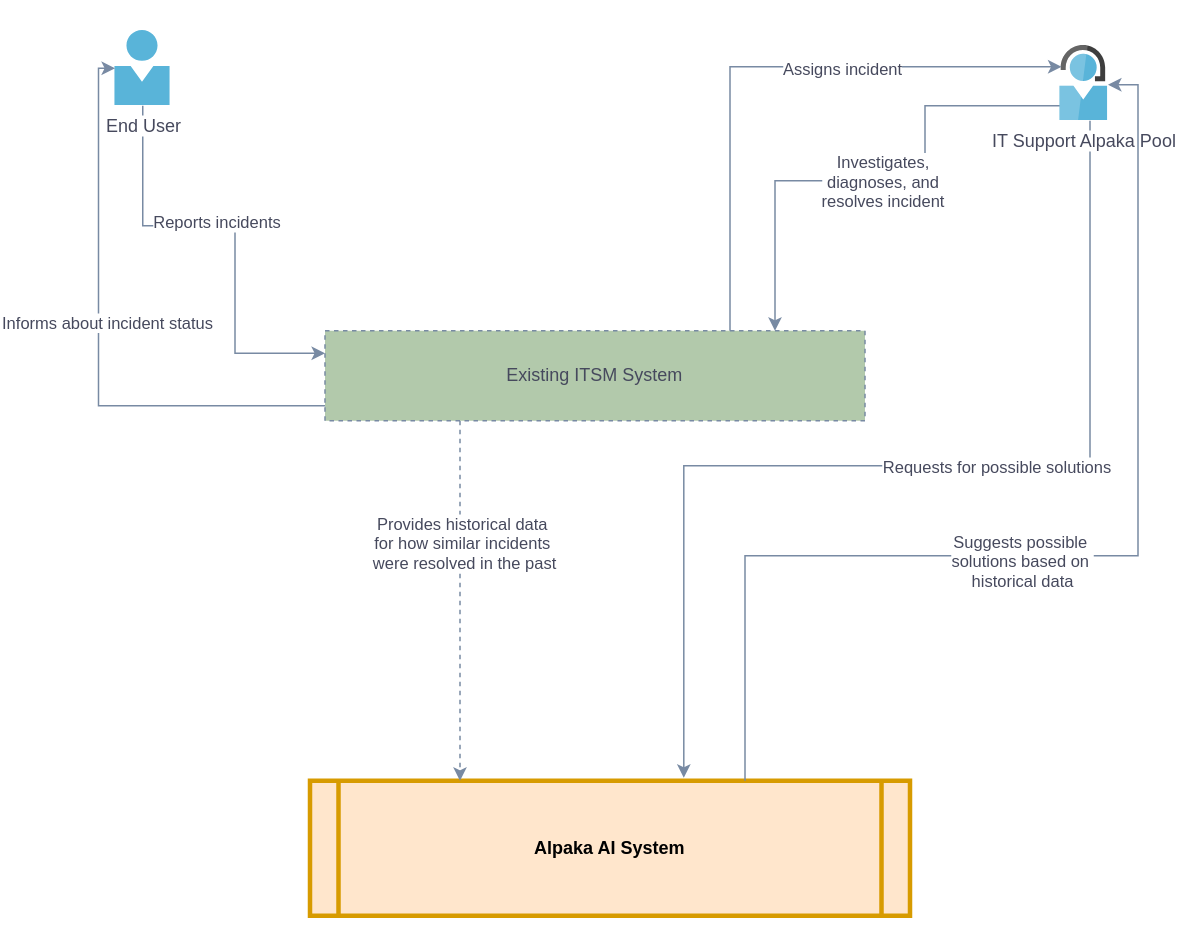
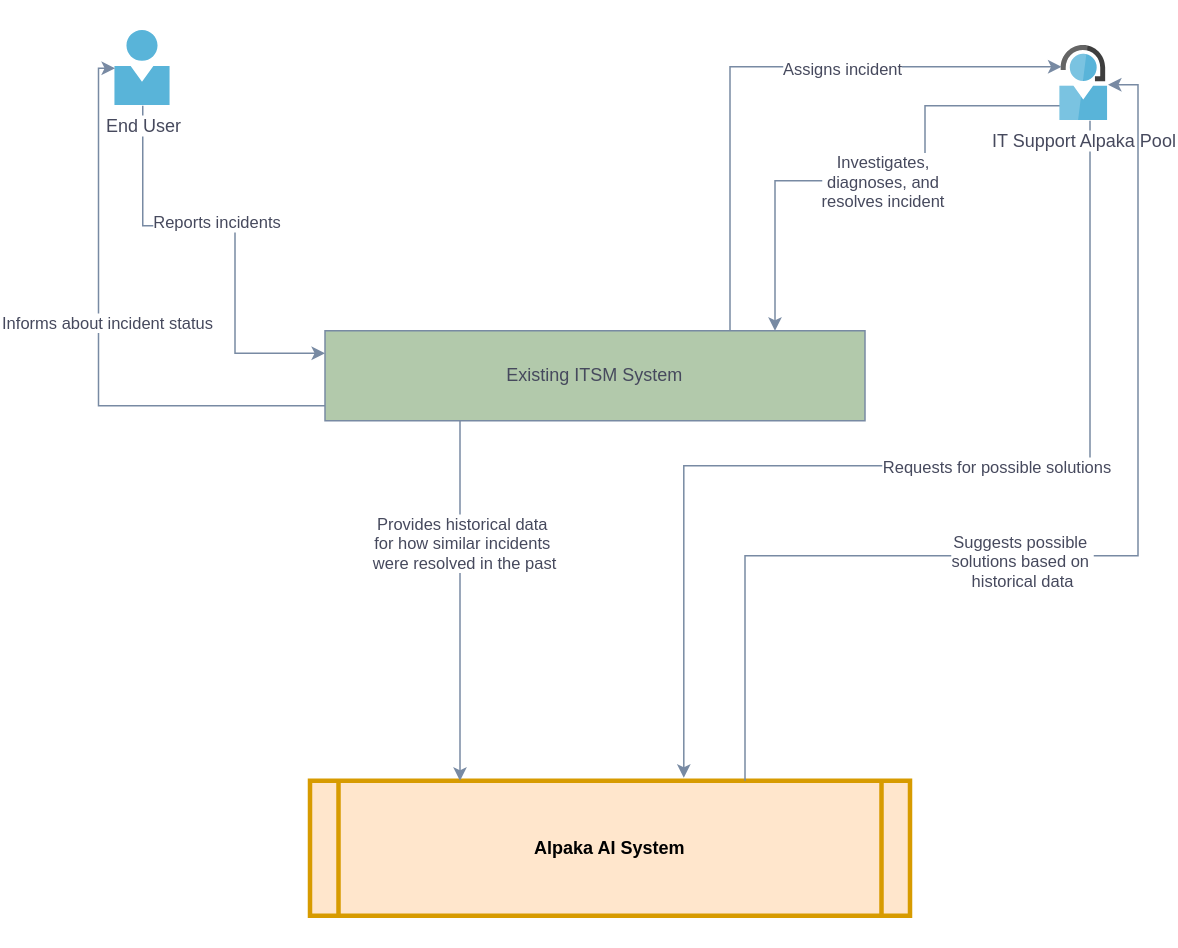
(595, 376) -> (595, 376)
(460, 671) -> (460, 671)
